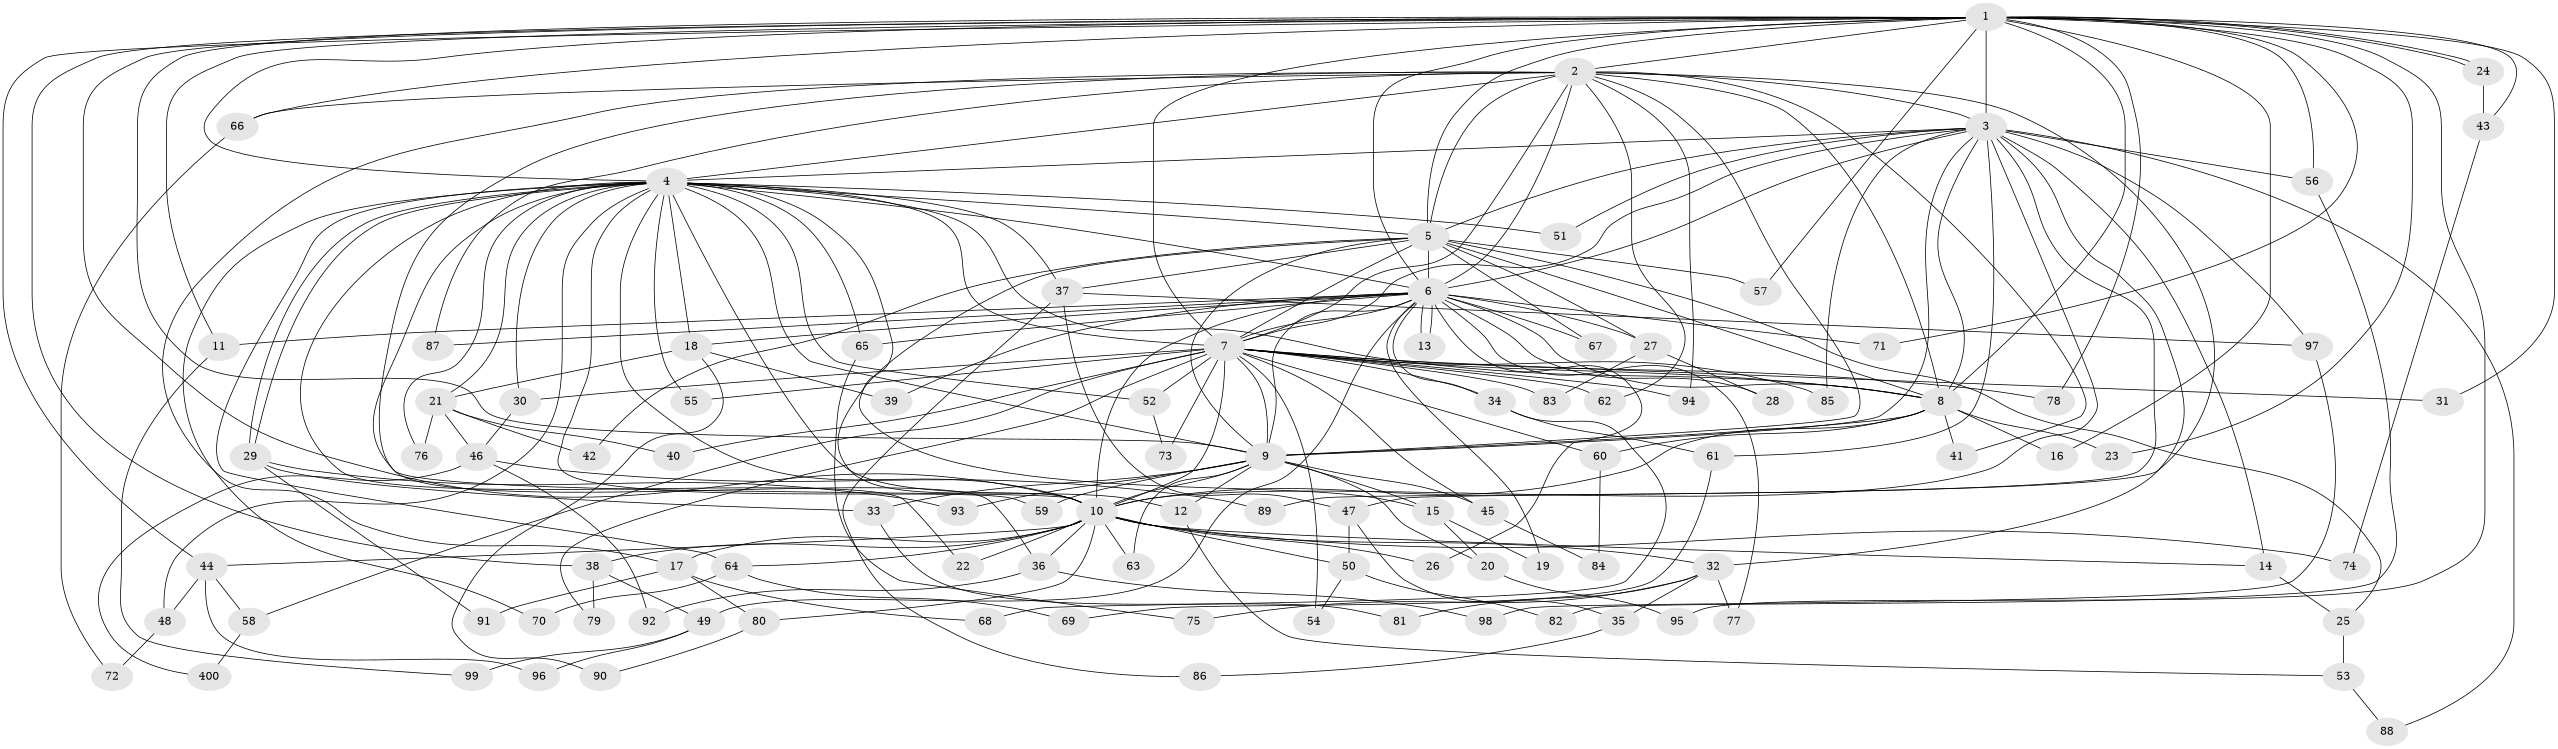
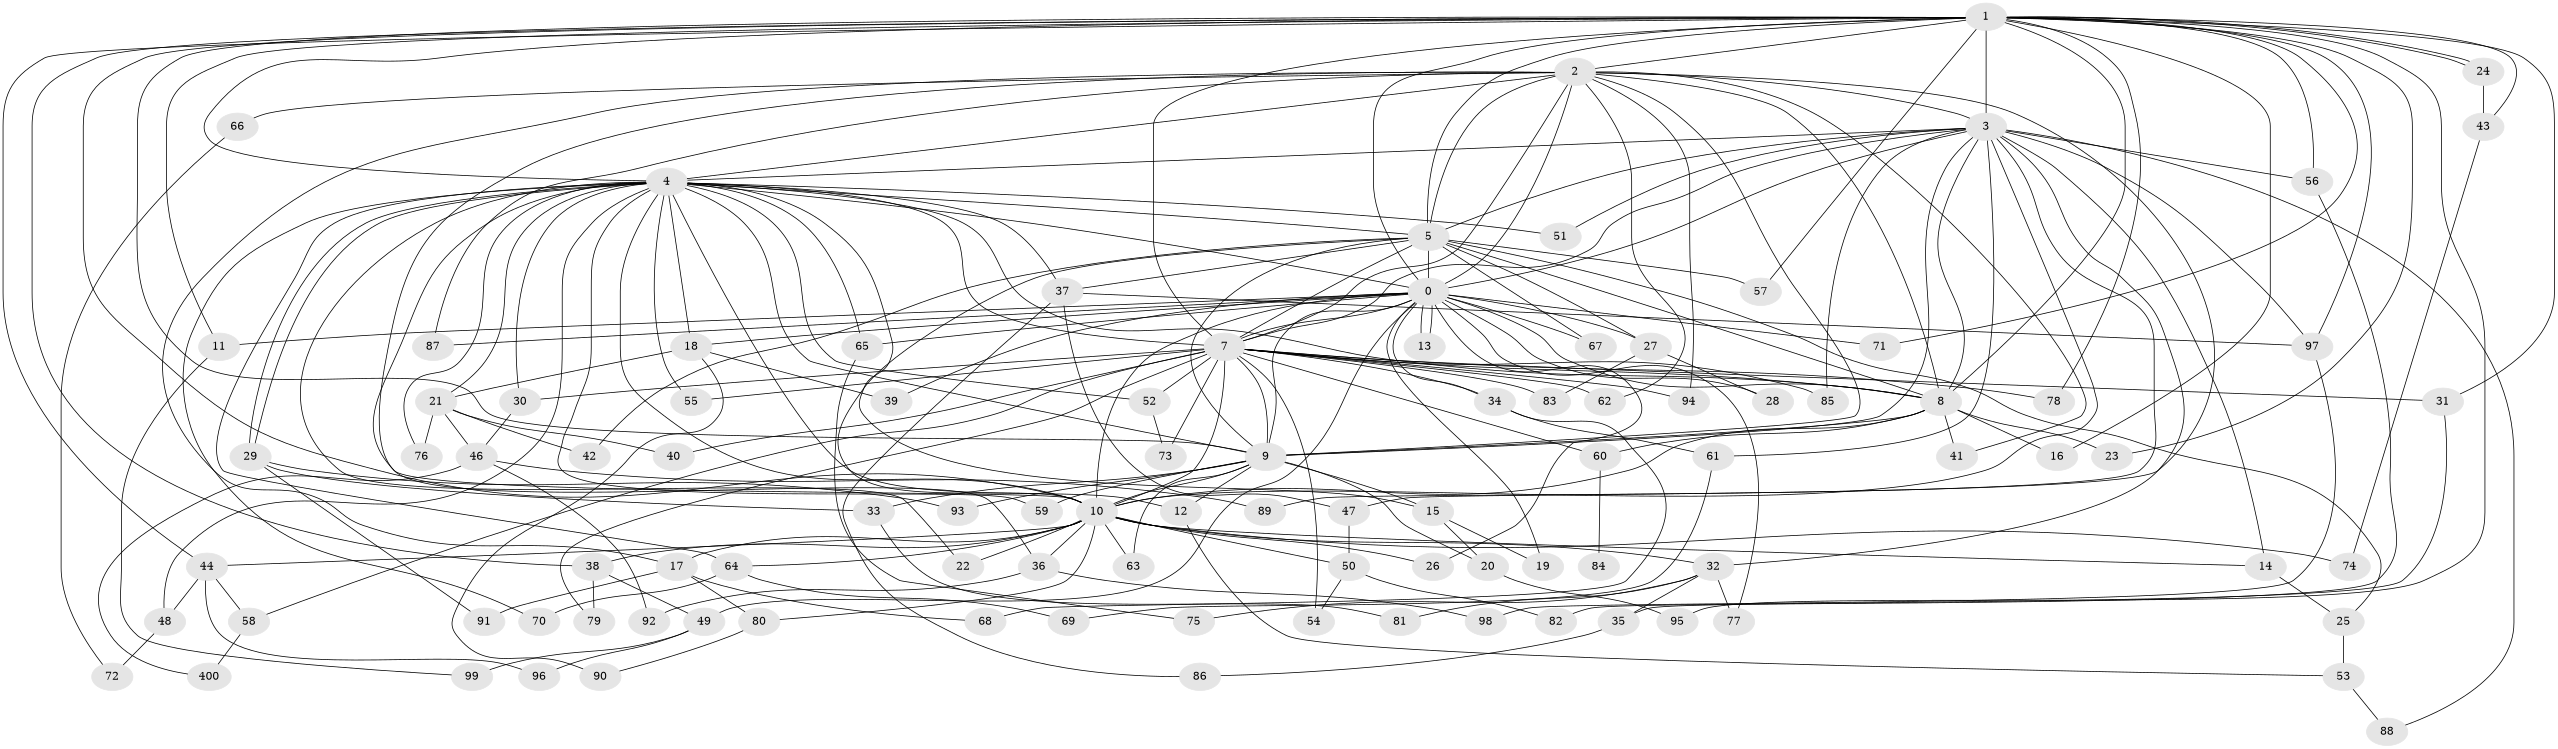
(1107, 39) -> (2315, 53)
(1428, 292) -> (1428, 292)
(1488, 512) -> none
(1413, 584) -> (2107, 600)
